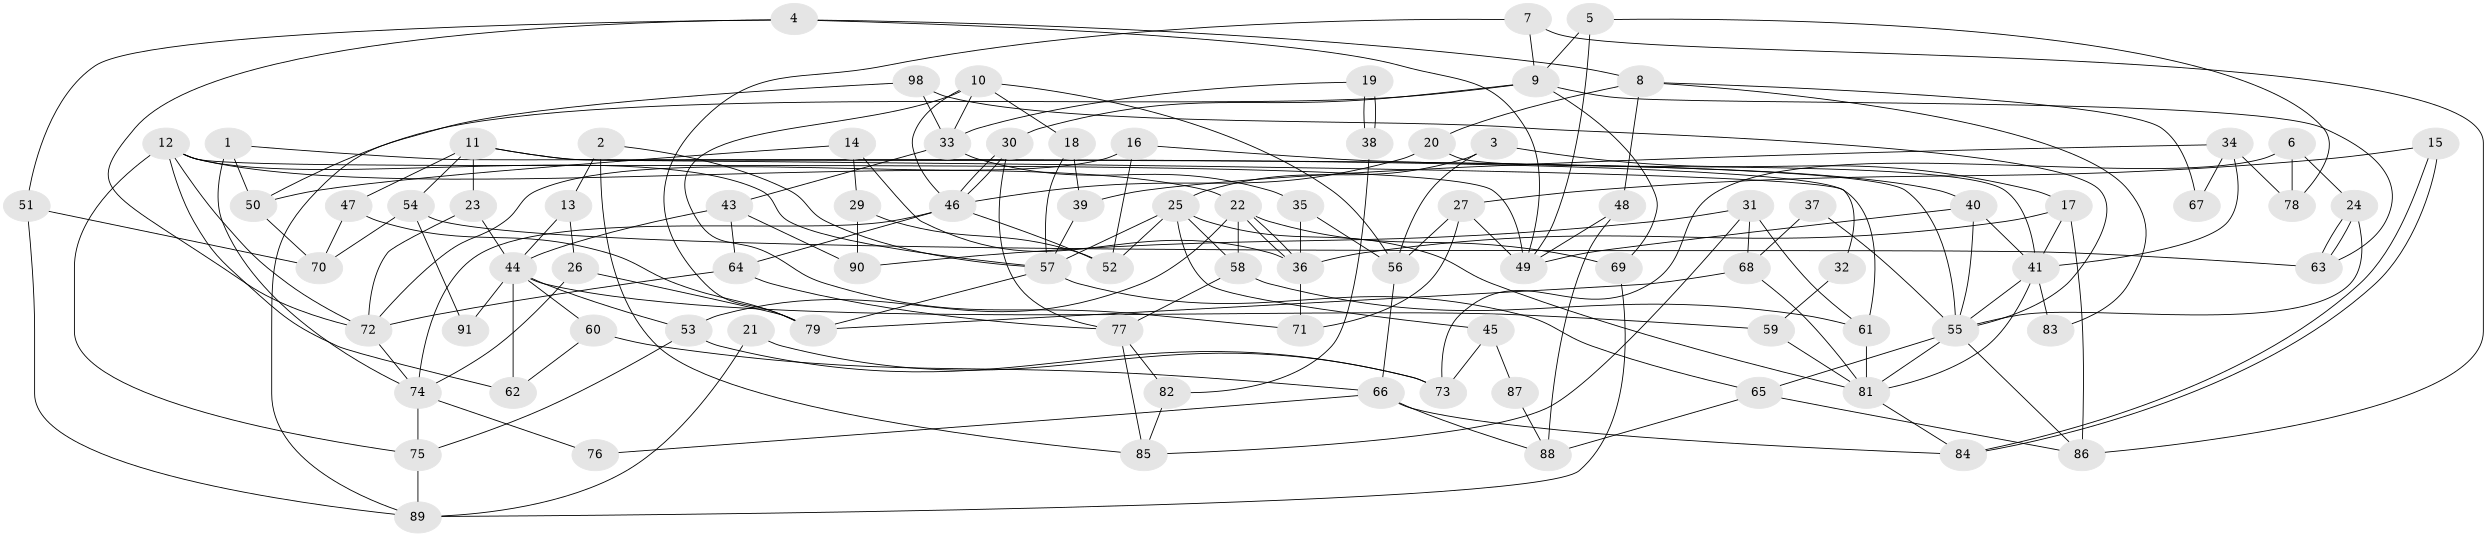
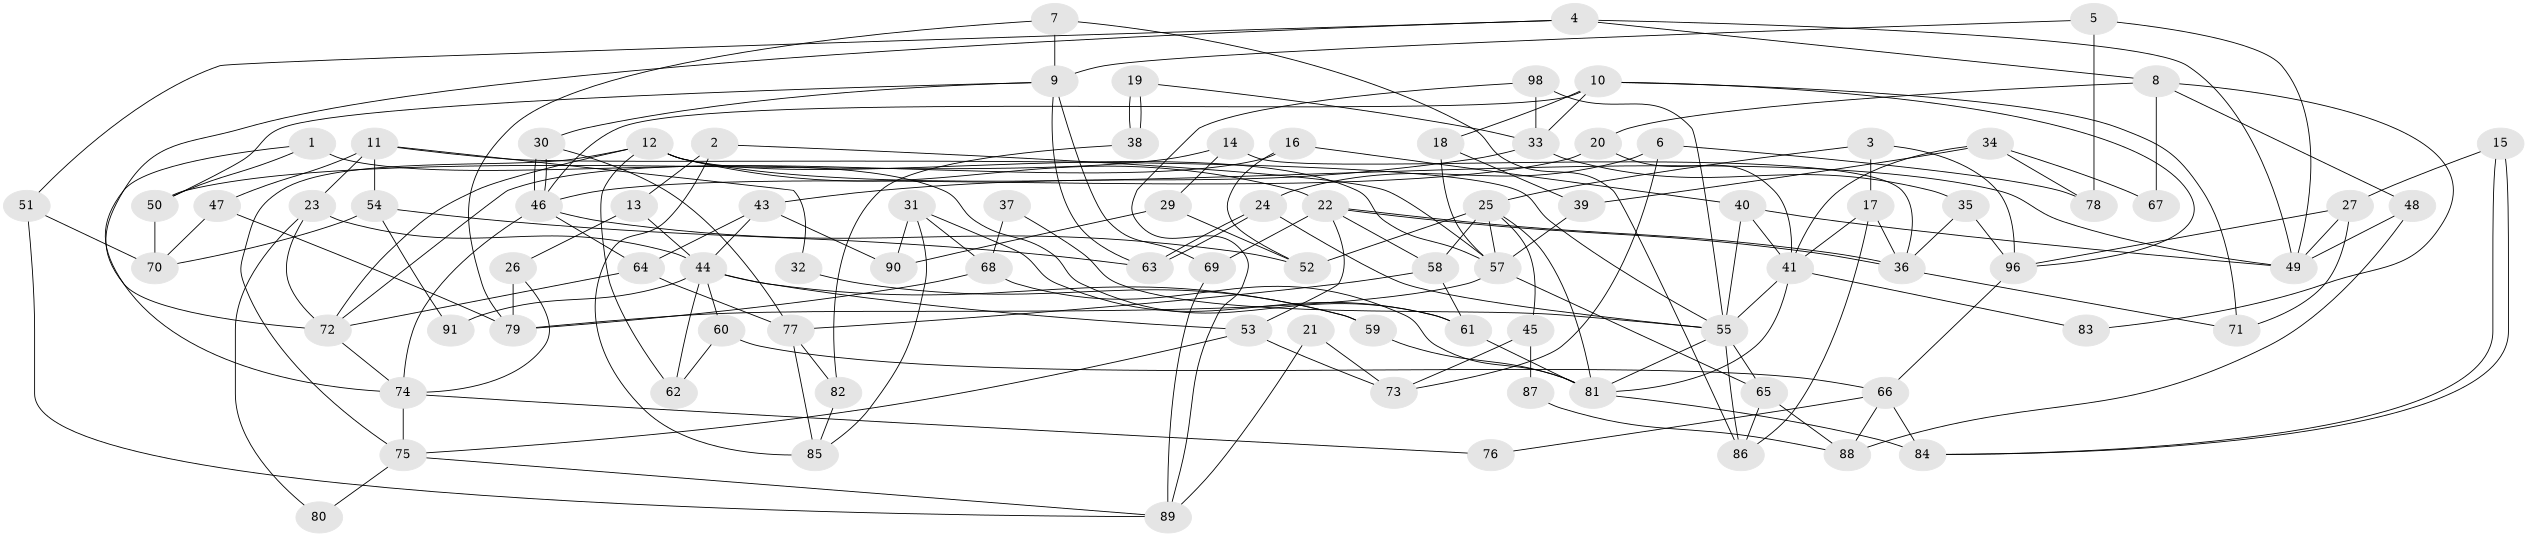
(1396, 268) -> (2014, 268)
none -> (319, 517)
